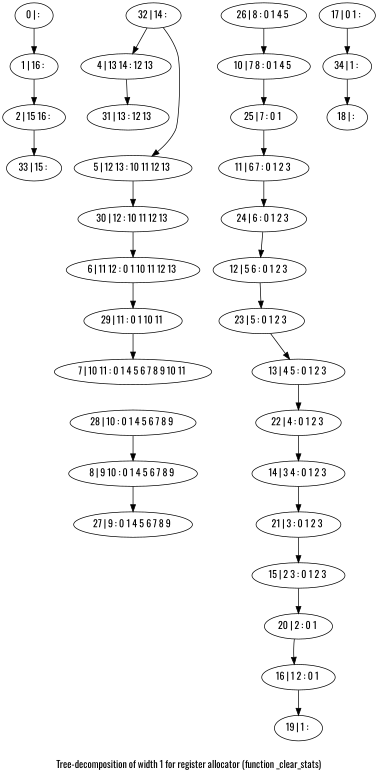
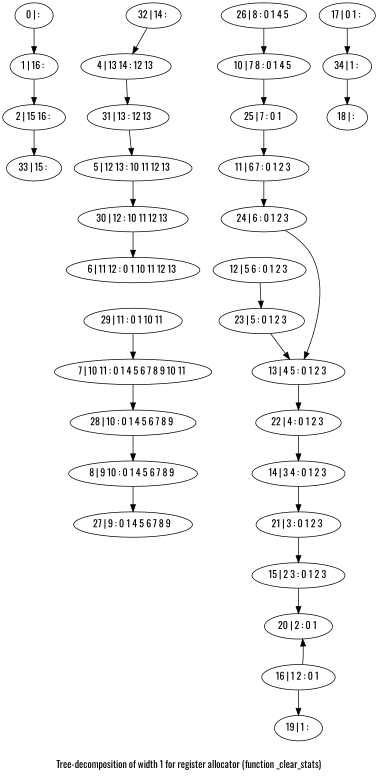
(180, 91) -> (130, 139)
(262, 241) -> (320, 286)
(133, 292) -> none
none -> (133, 394)
(294, 648) -> (303, 655)
